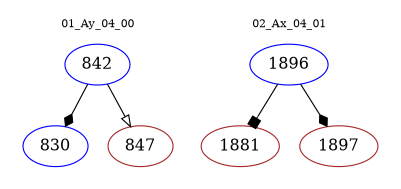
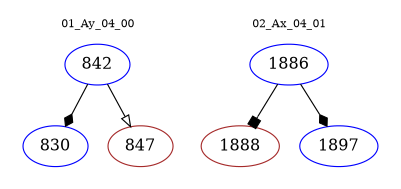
(289, 65) -> (289, 65)
(240, 146) -> (240, 146)
(339, 146) -> (339, 146)
